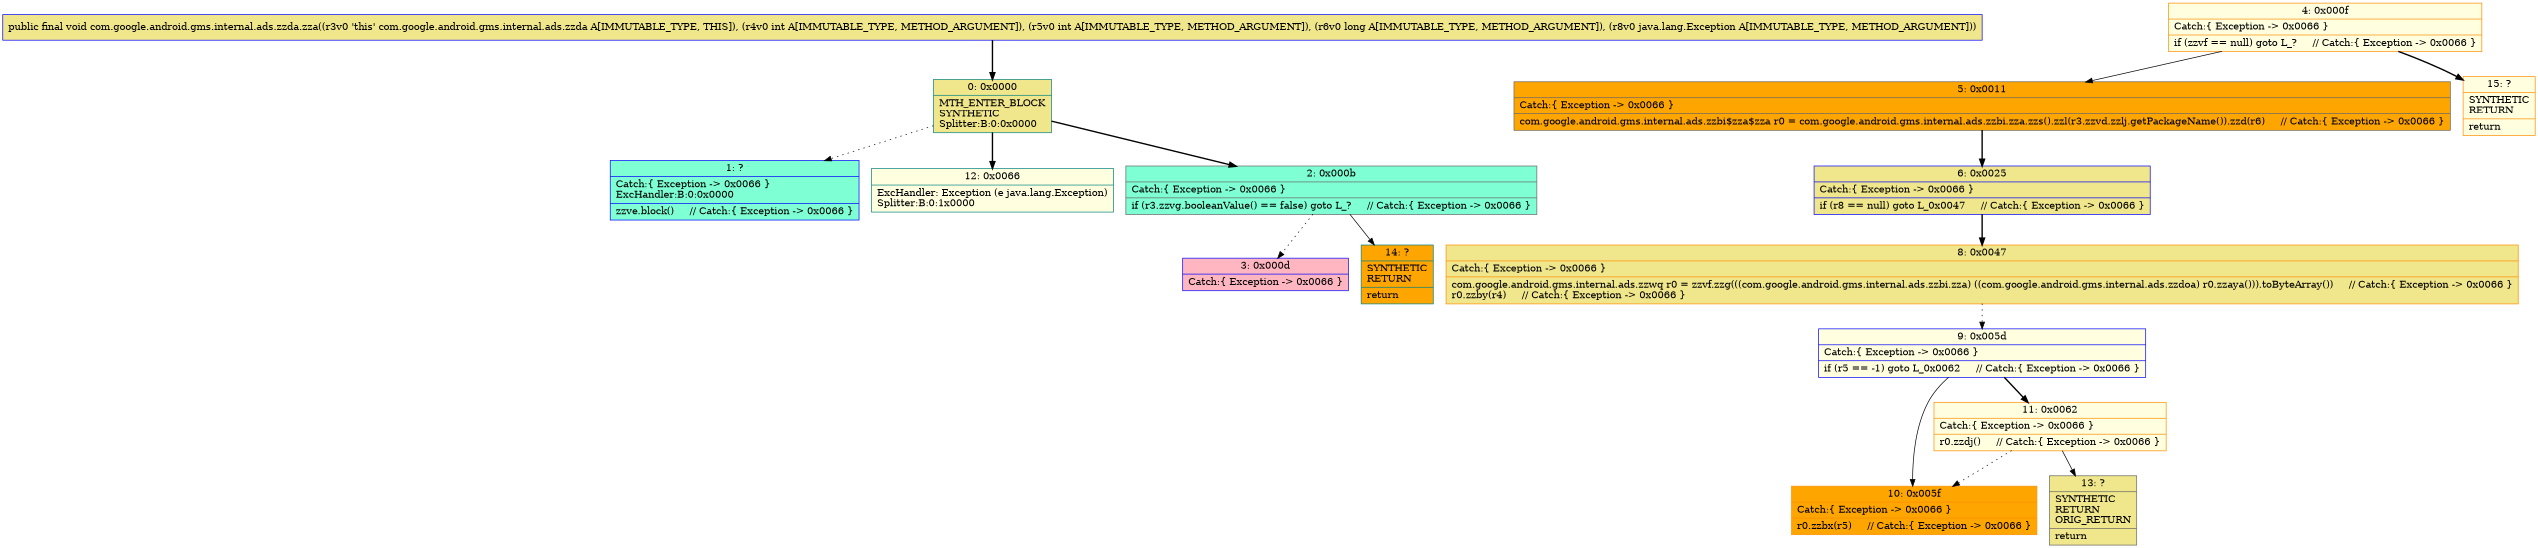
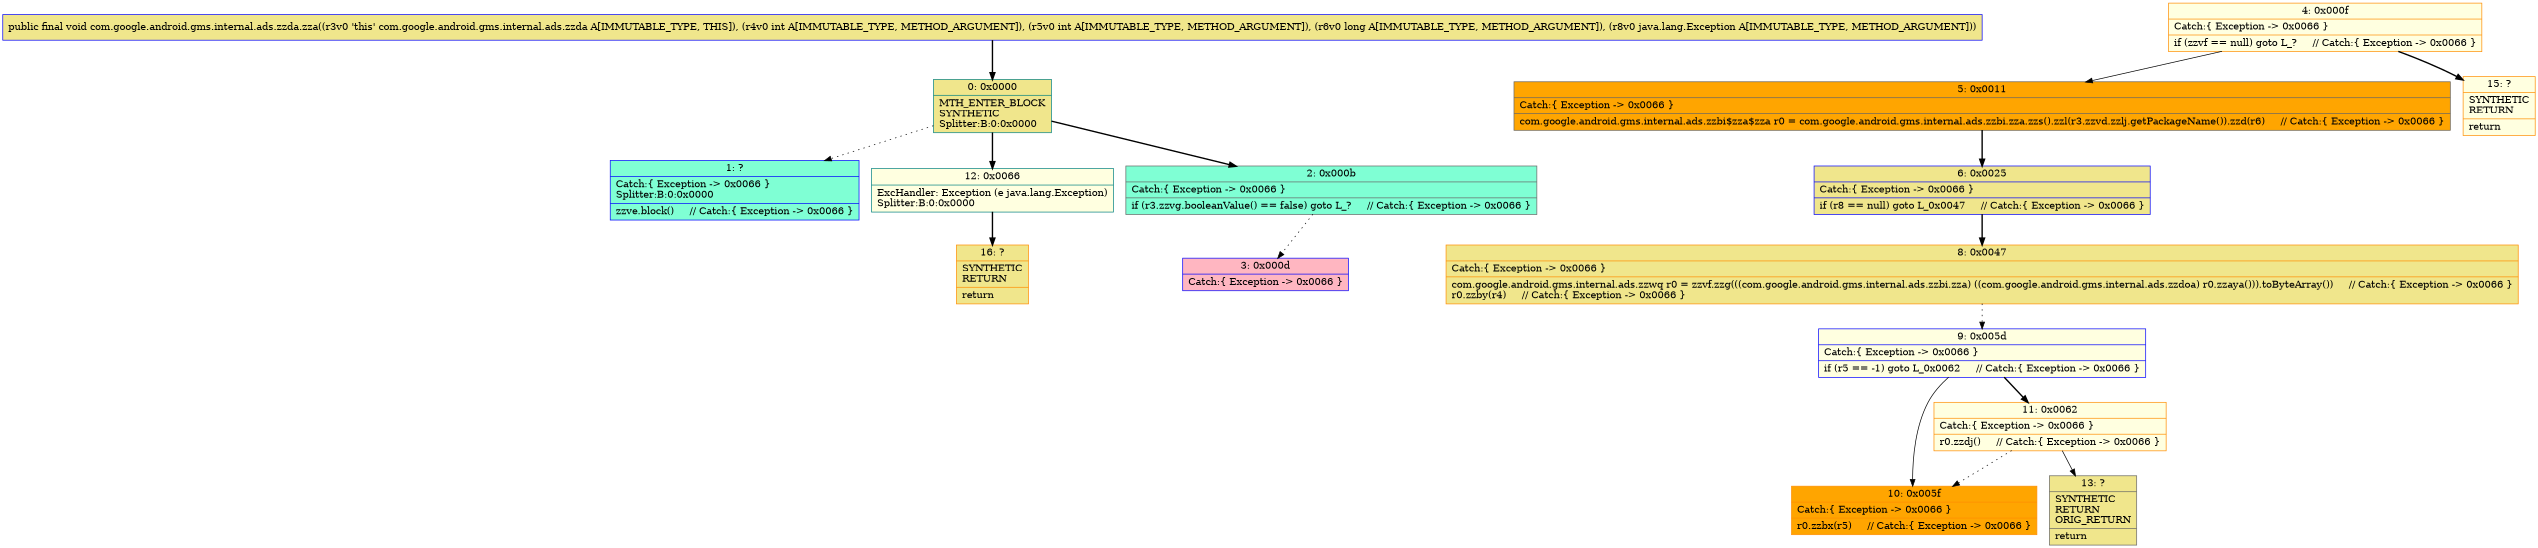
(675, 195) -> (665, 195)
(926, 203) -> (926, 203)
none -> (992, 274)
(1397, 274) -> none
